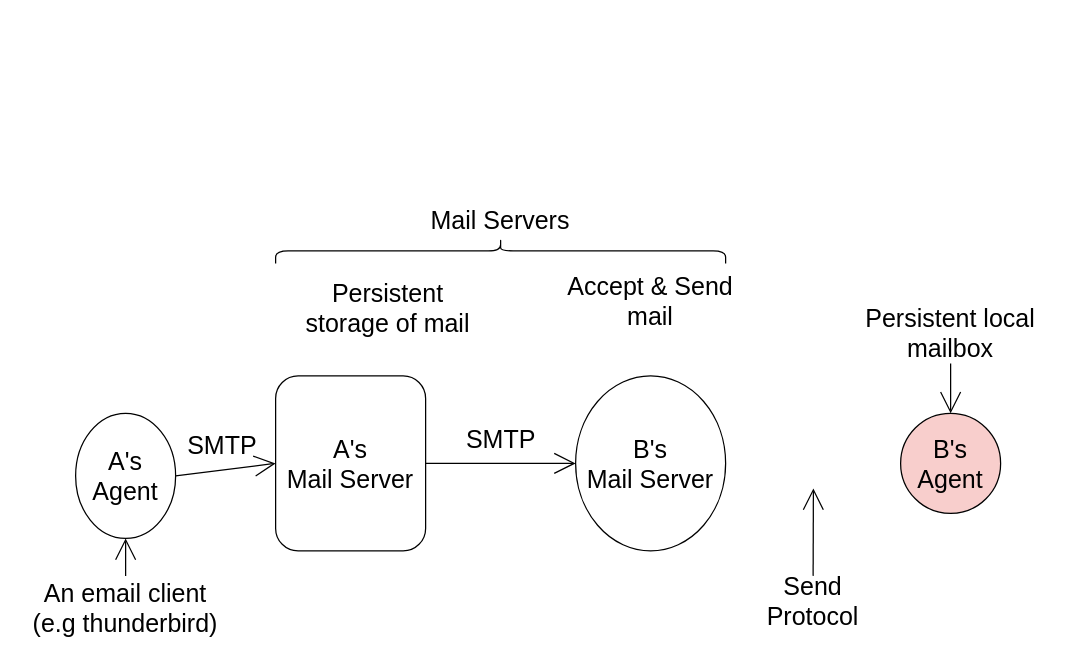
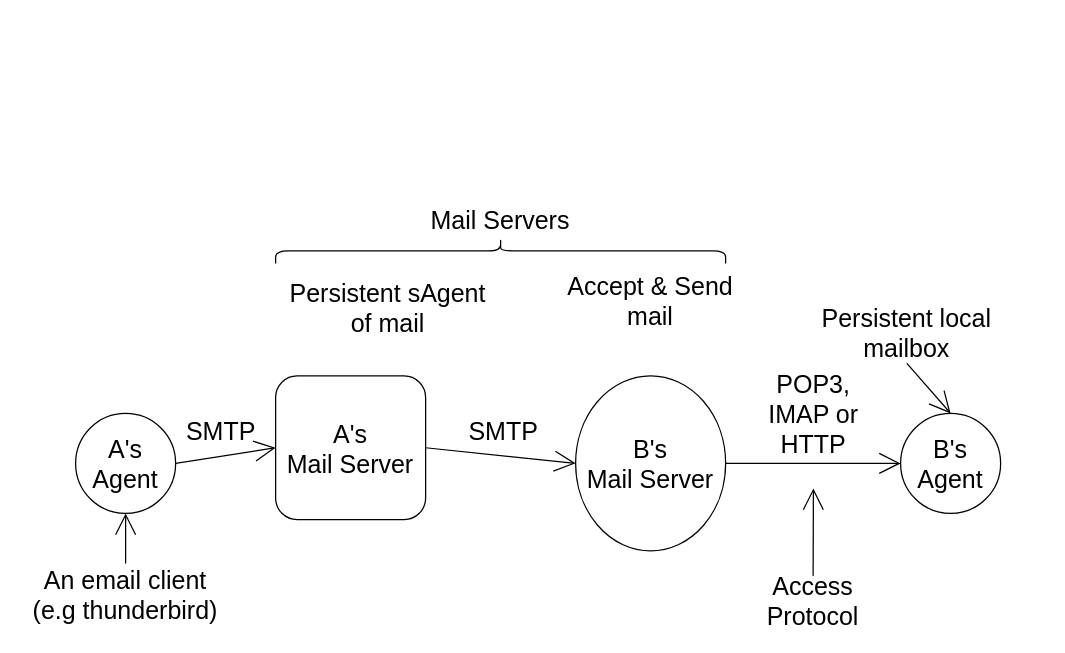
(388, 307) -> (388, 307)
(951, 332) -> (907, 332)
(351, 463) -> (351, 448)
none -> (812, 463)
(951, 463) -> (951, 463)
(126, 476) -> (126, 463)
(813, 601) -> (813, 601)
(126, 607) -> (126, 594)
